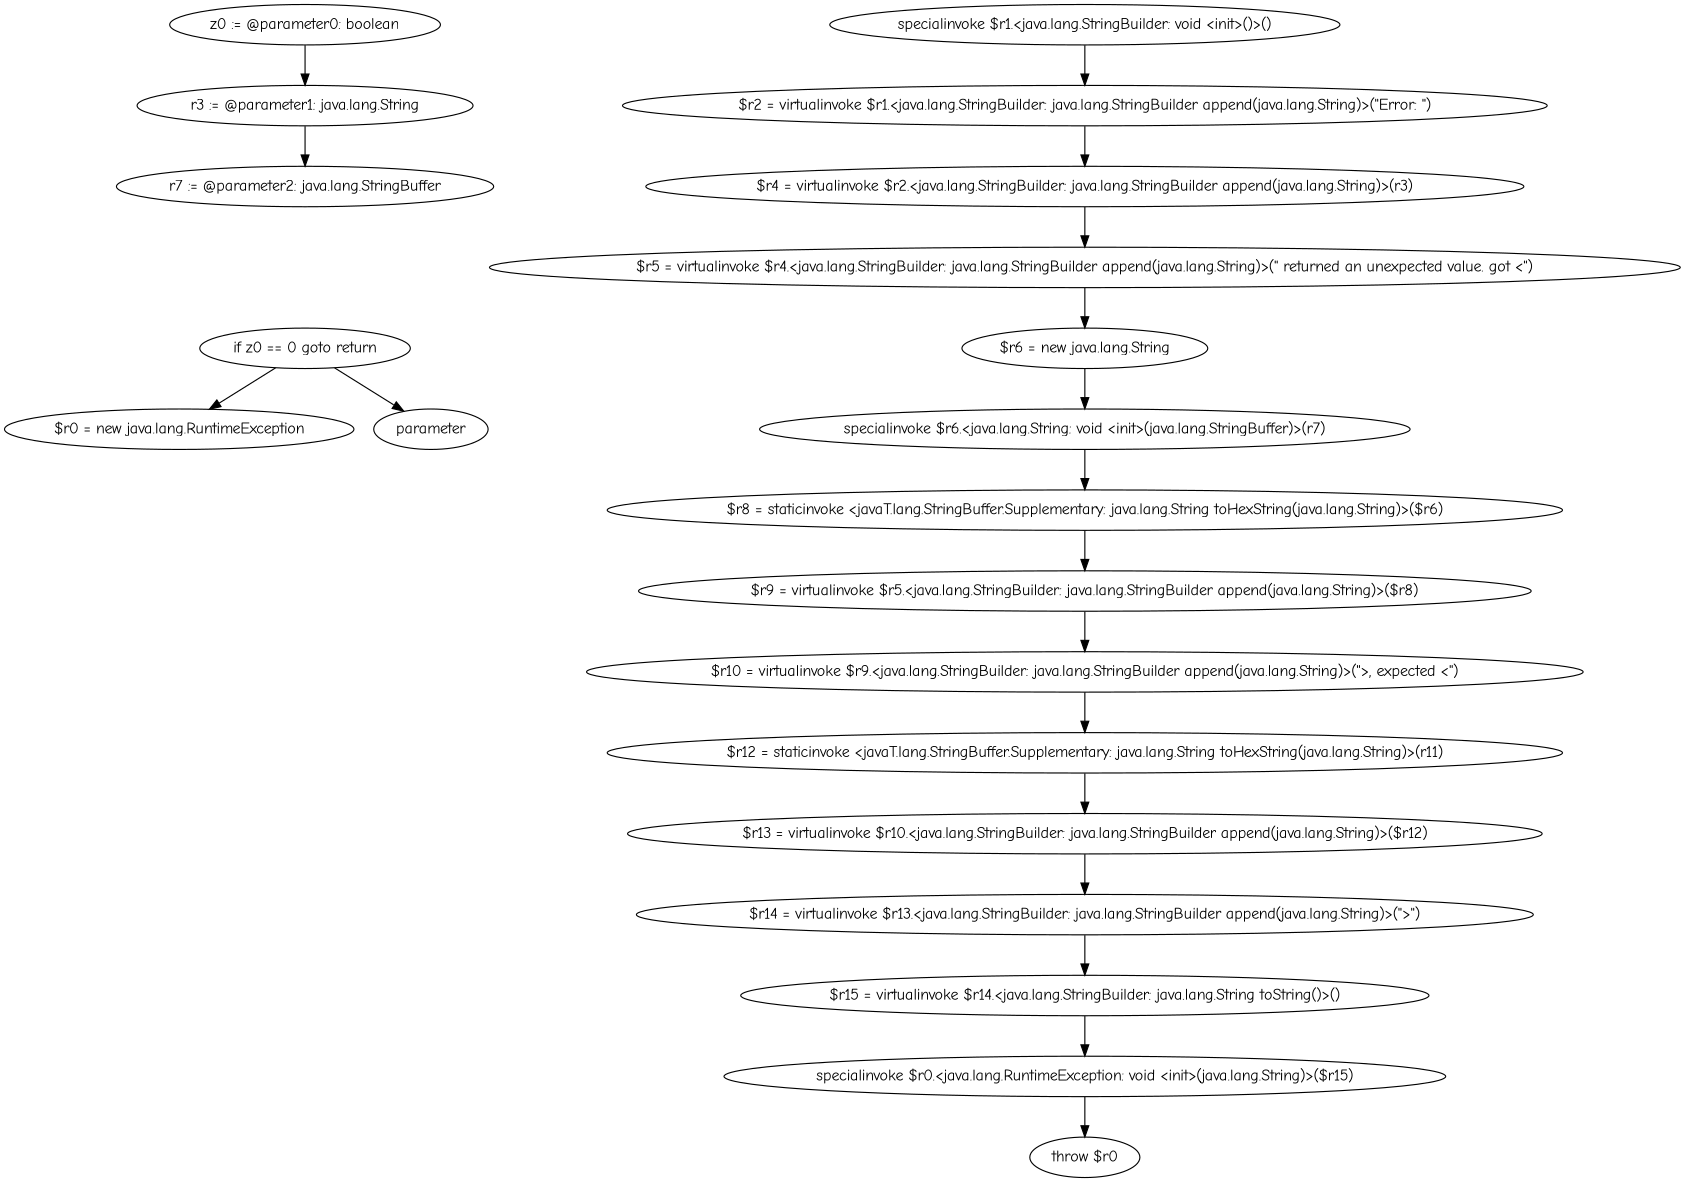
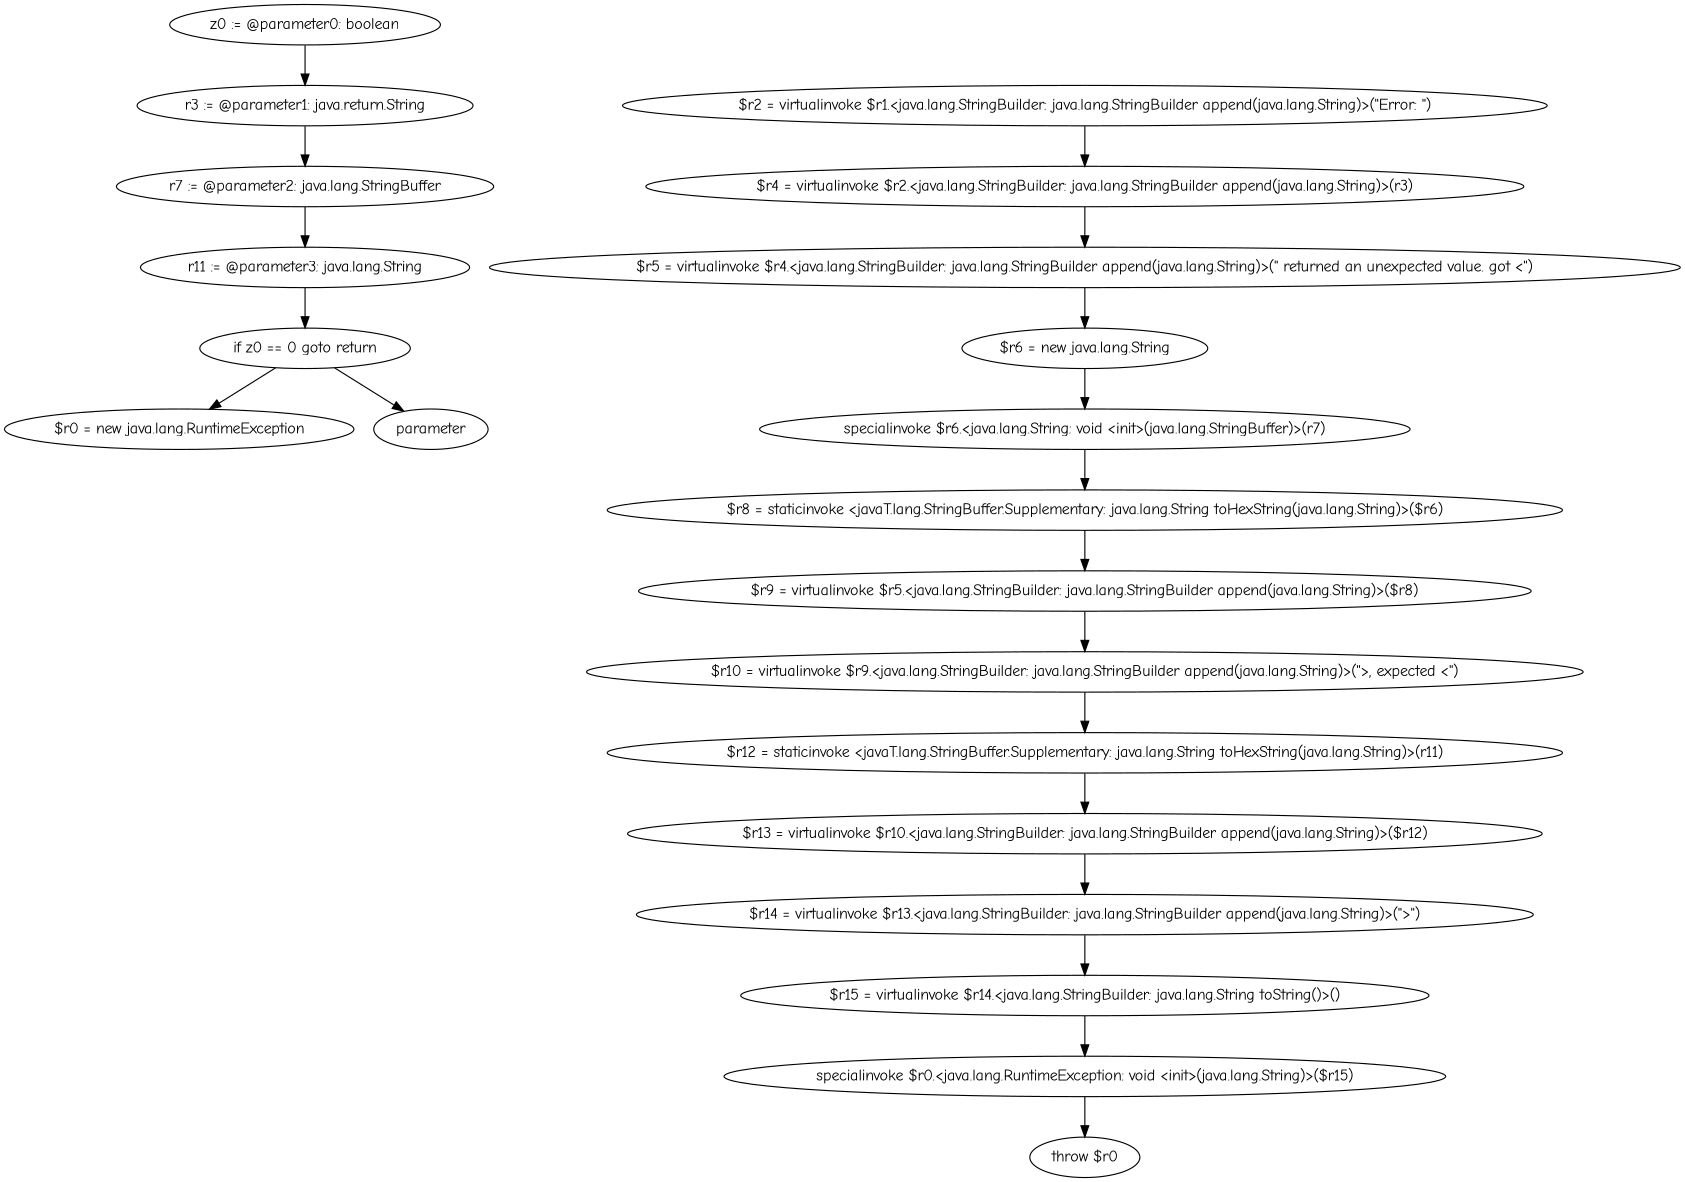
(1085, 25) -> none
(305, 106) -> (305, 106)
none -> (305, 267)
